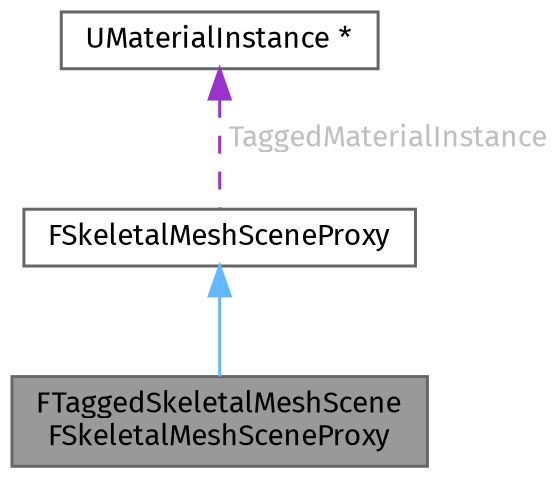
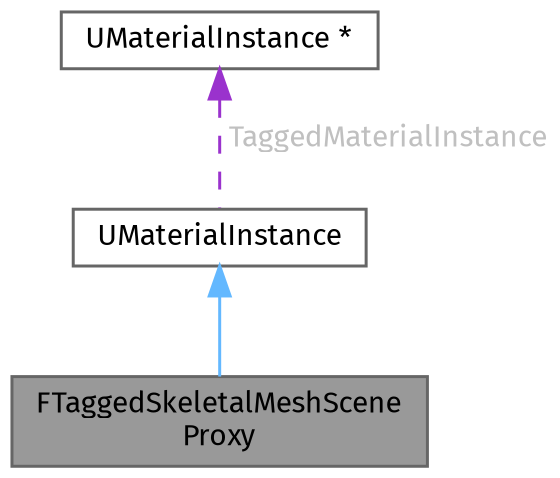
(220, 238) -> (220, 238)
(220, 421) -> (220, 421)
